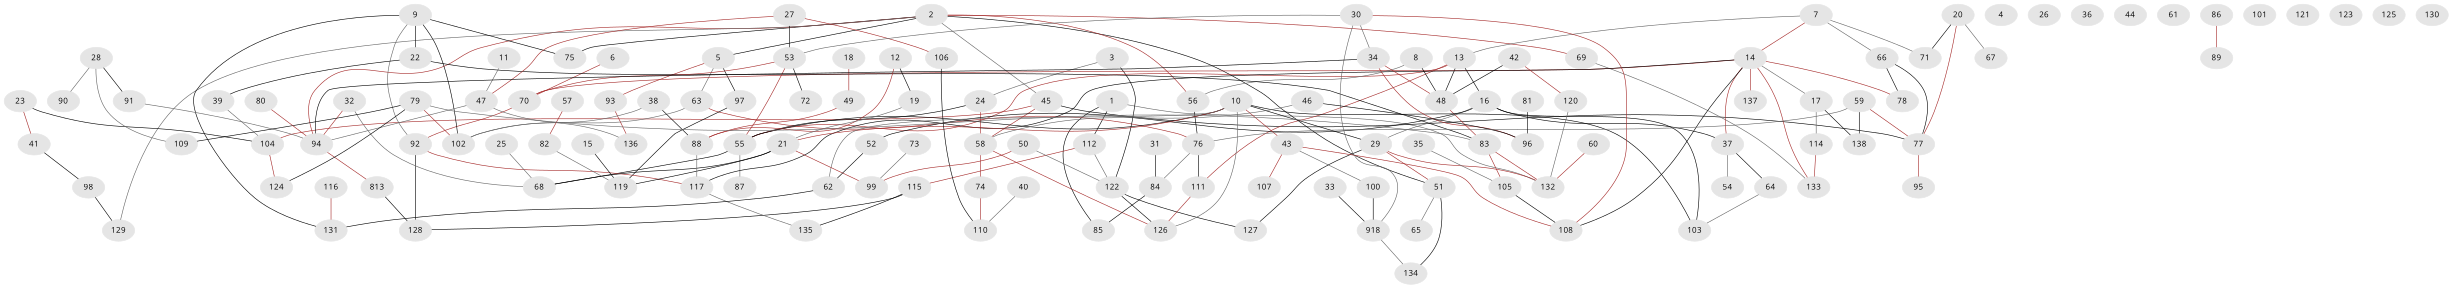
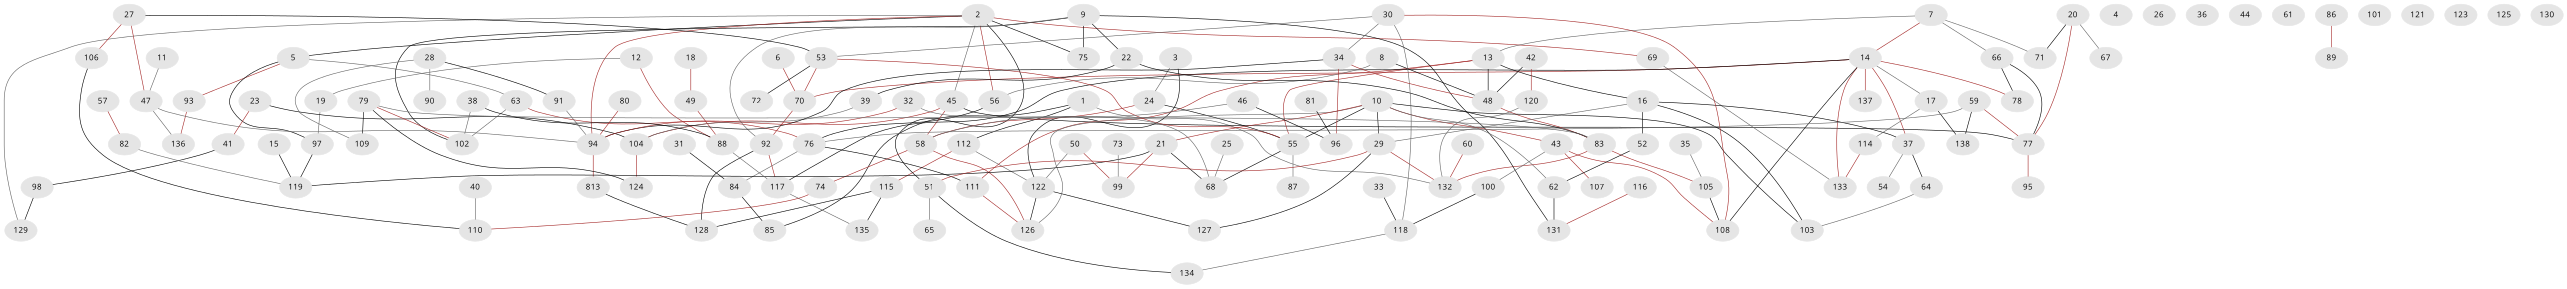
(905, 80) -> (475, 66)
(849, 123) -> (319, 120)
(1373, 230) -> (1401, 230)
